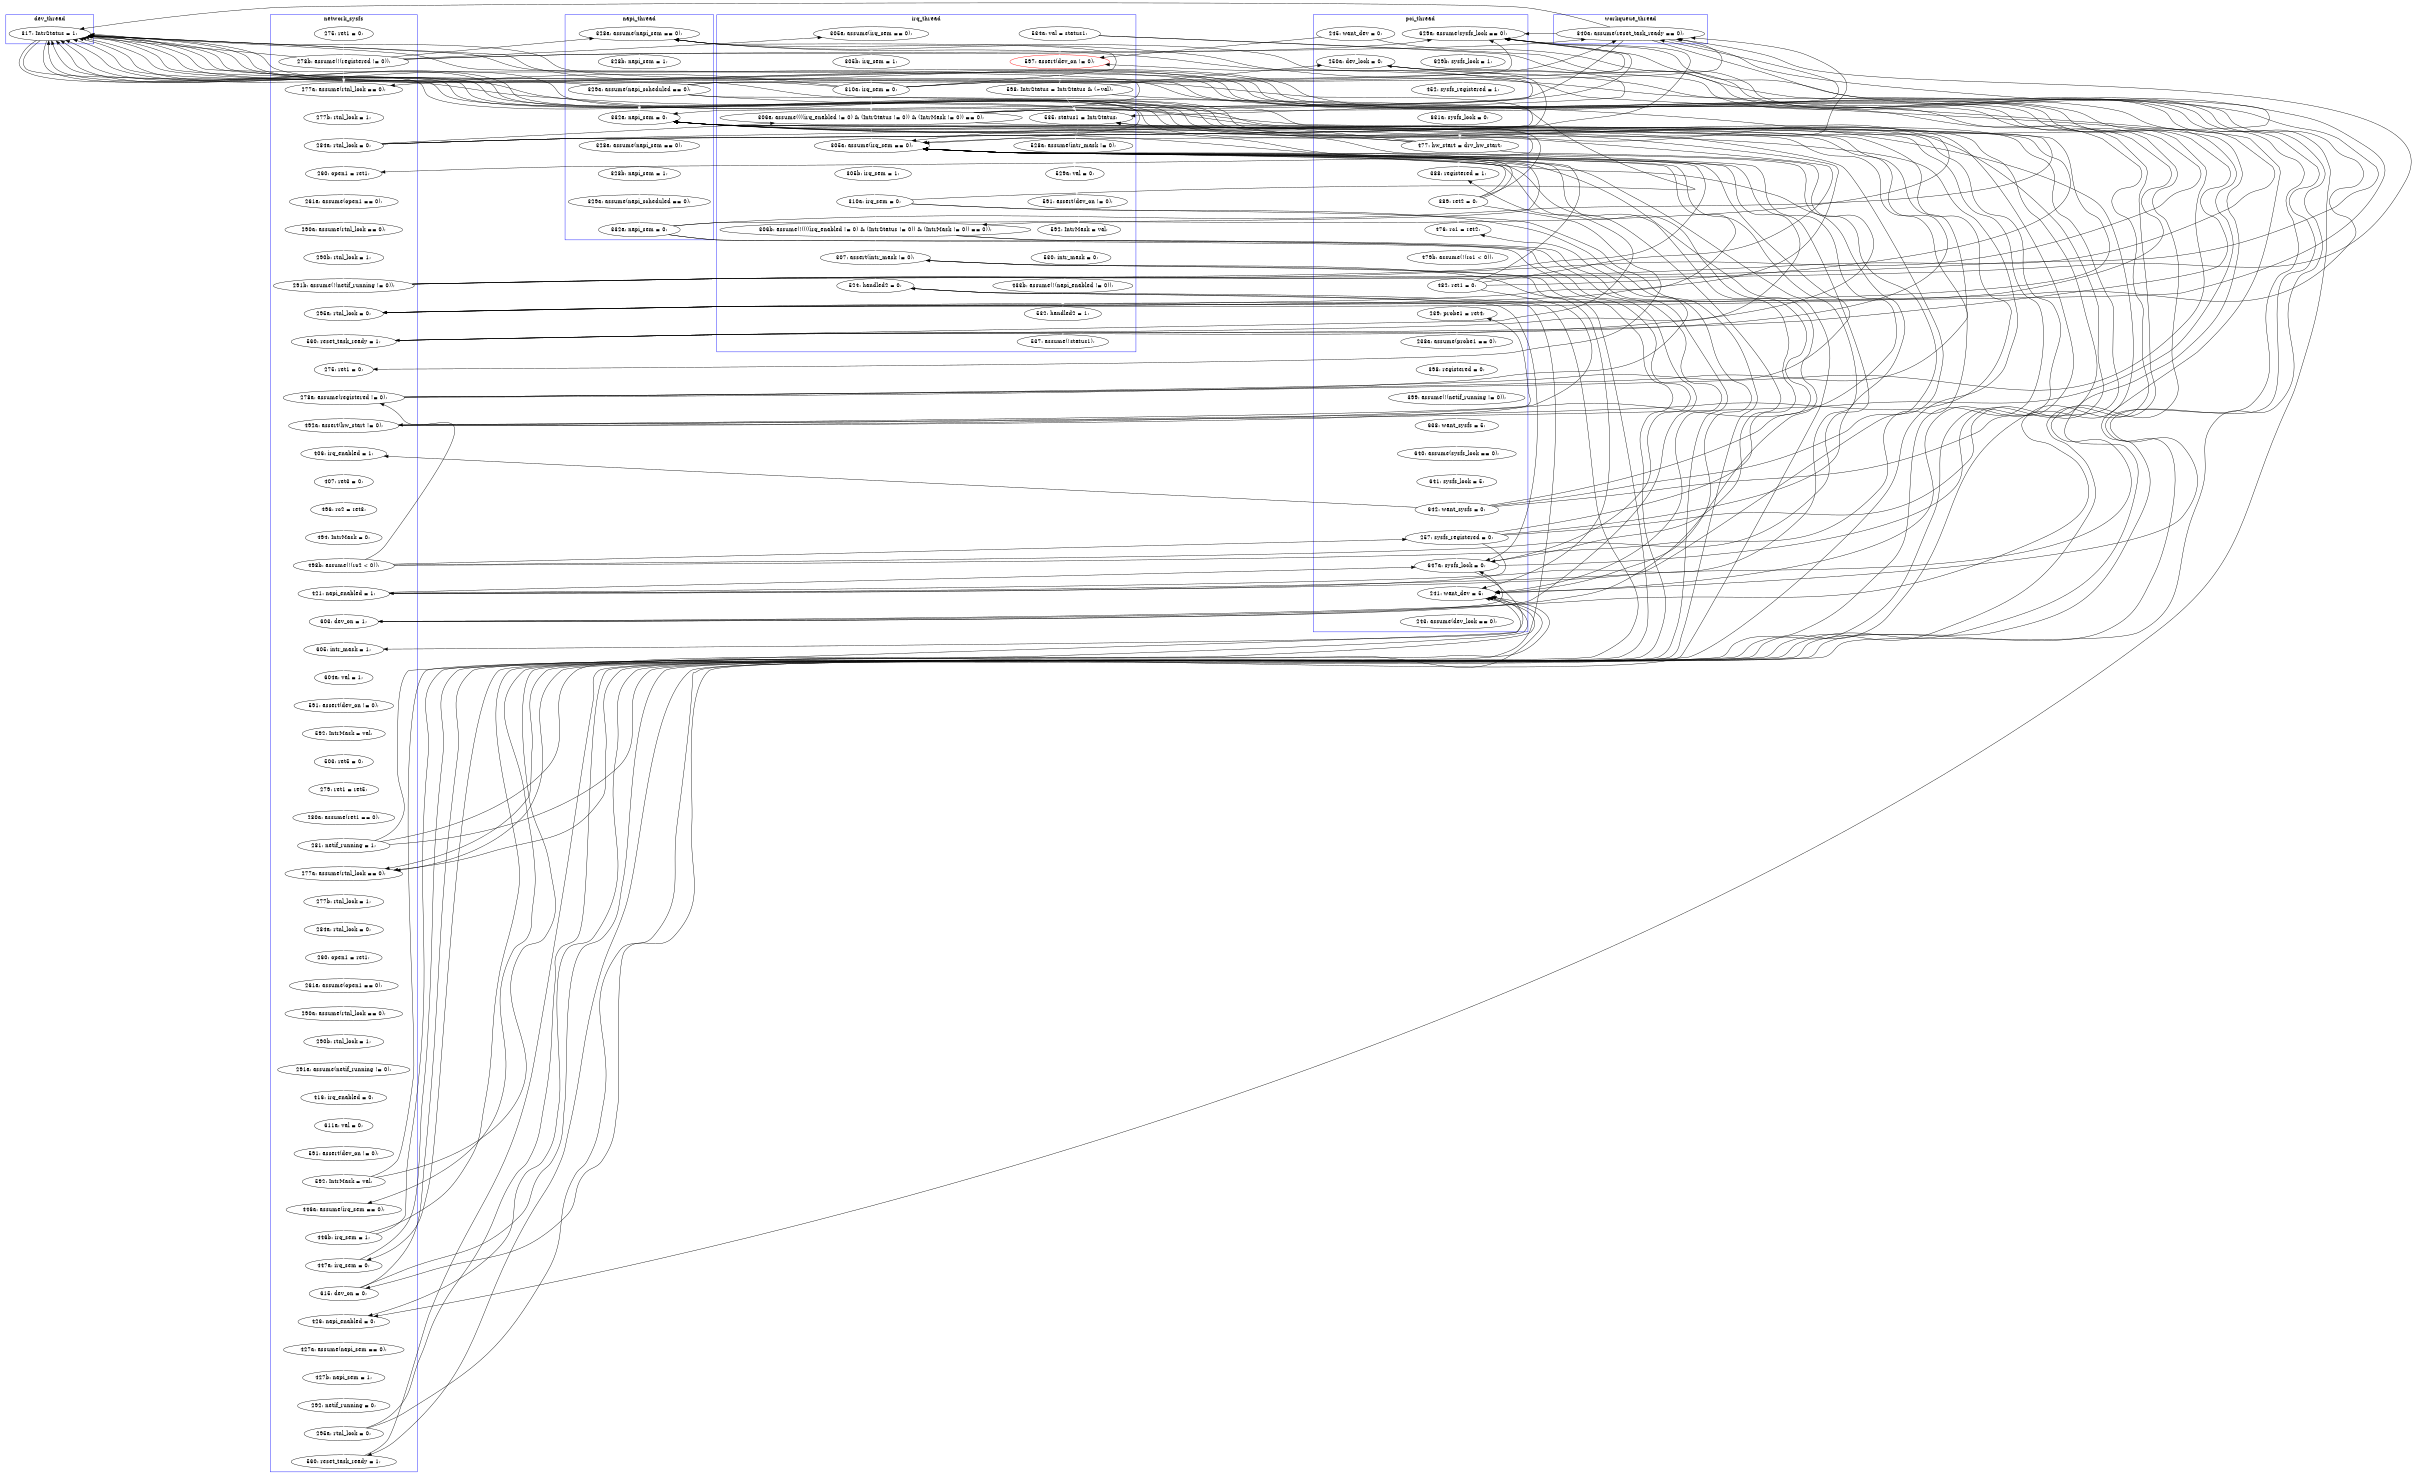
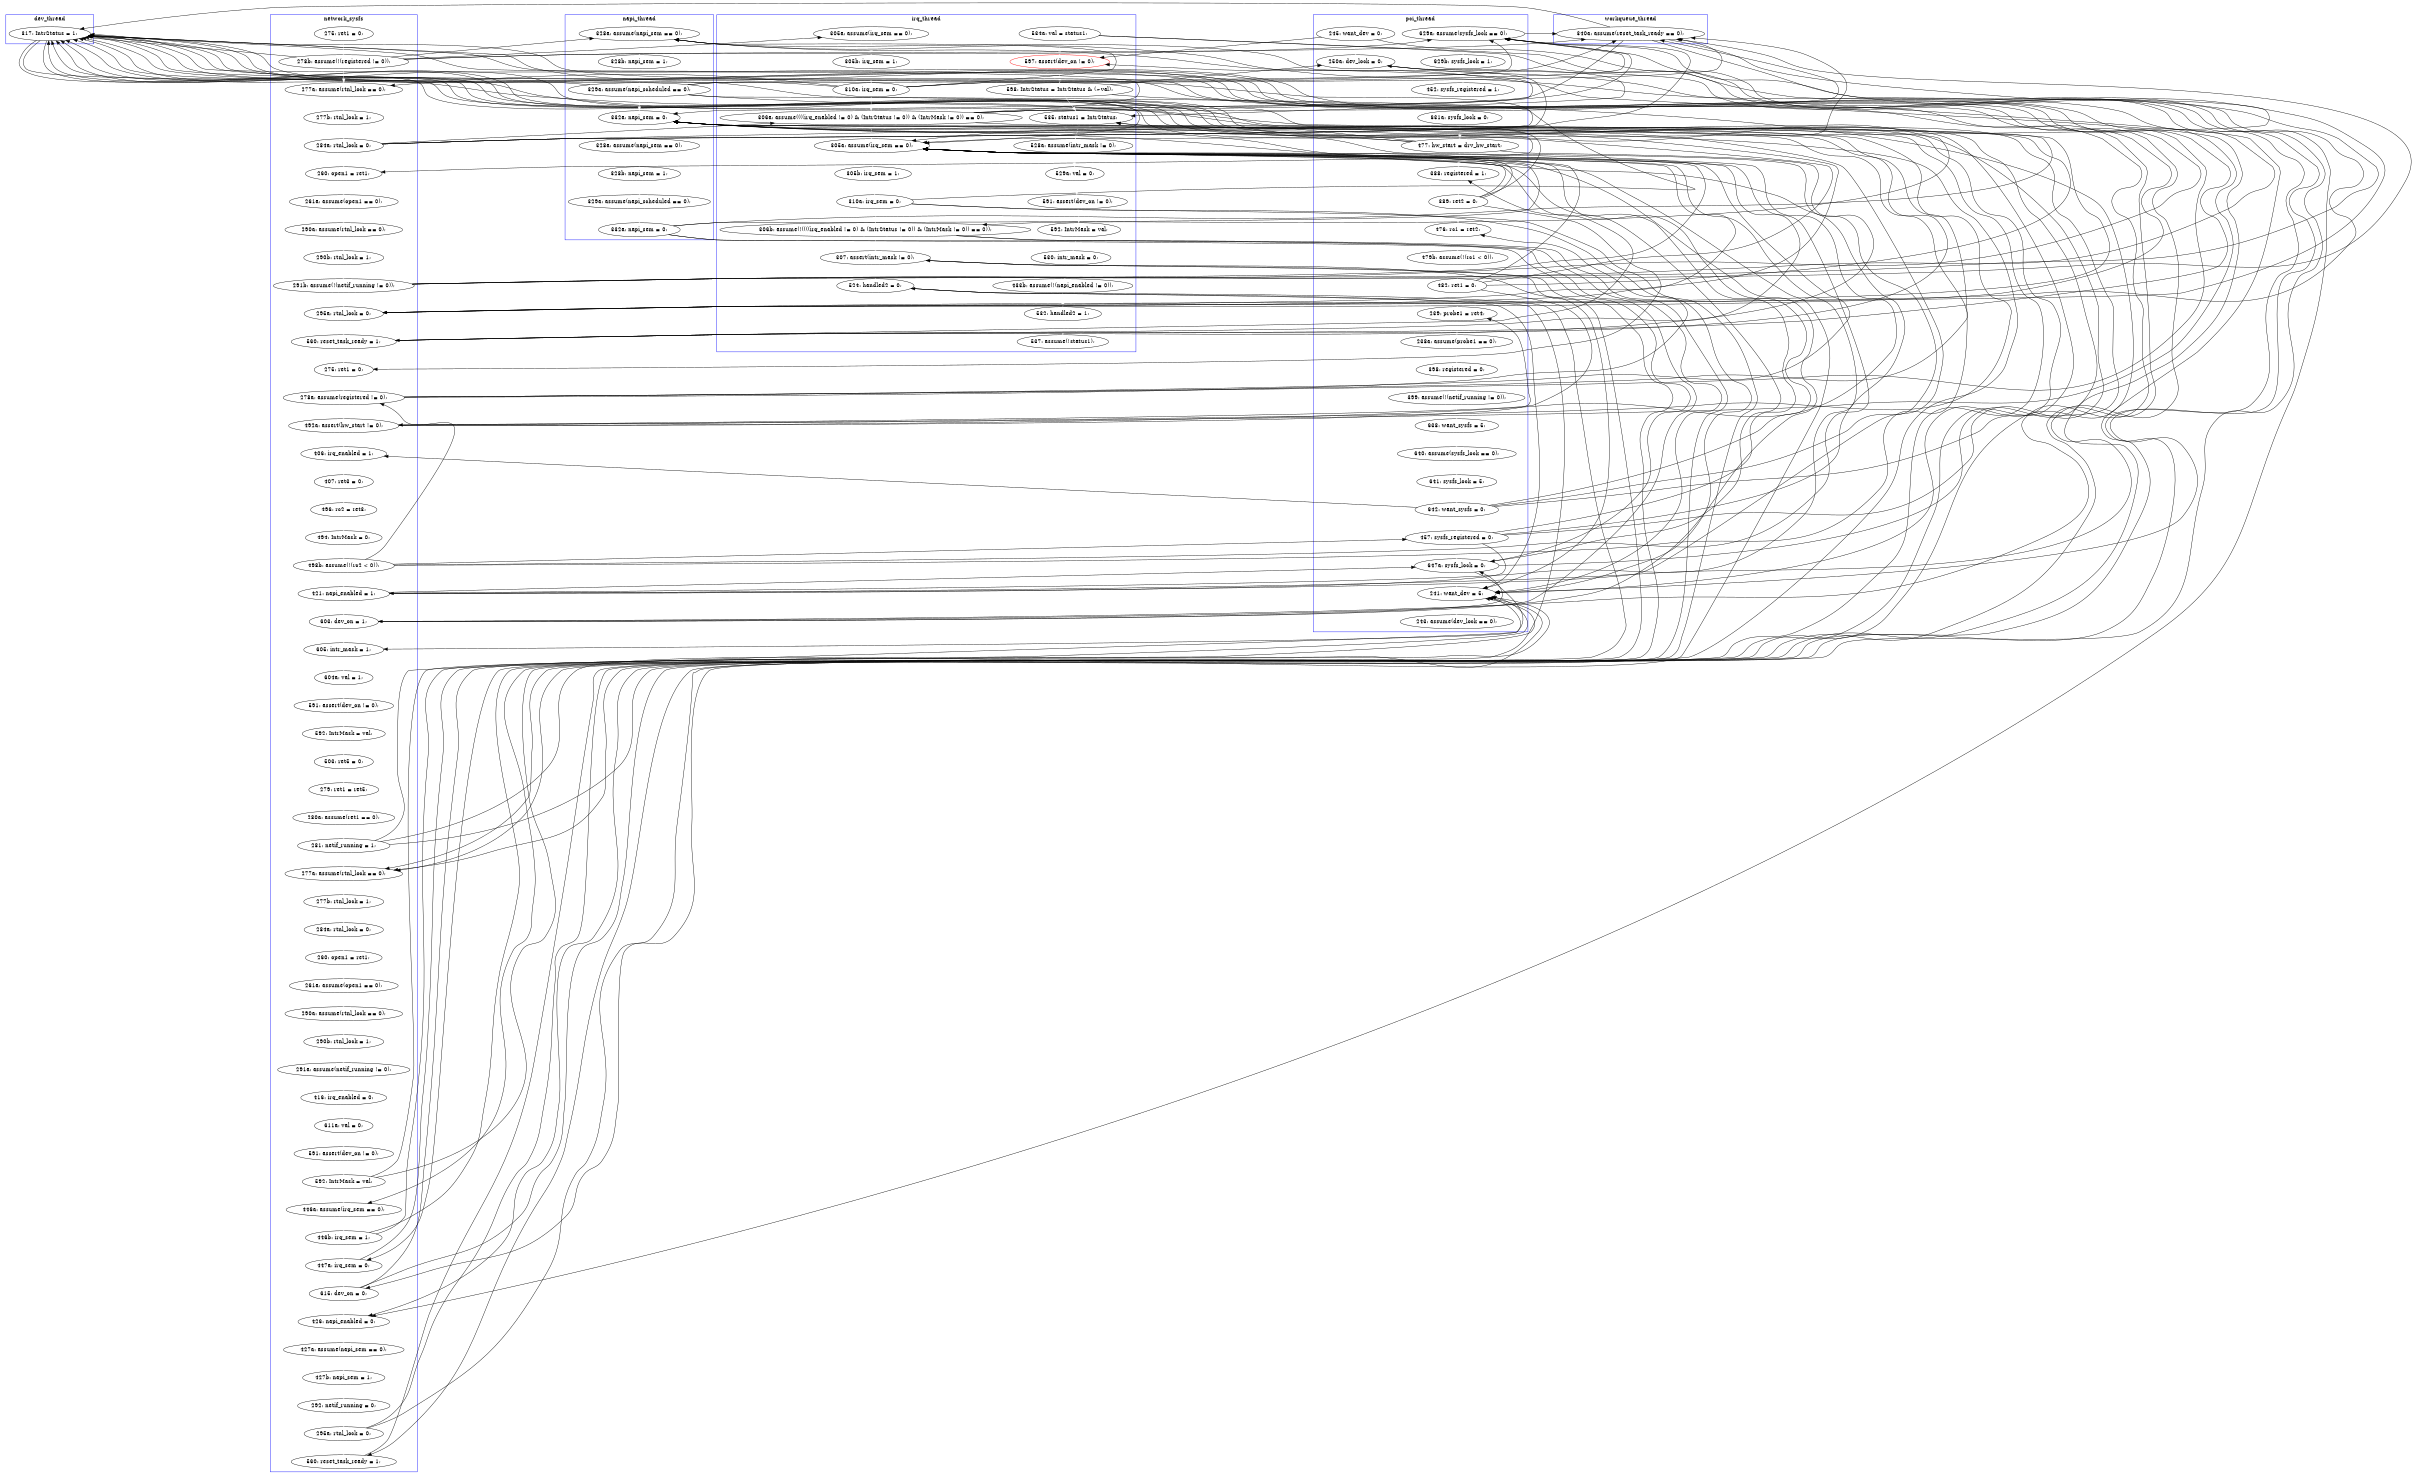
(1543, 34) -> (1539, 34)
(1532, 359) -> (1532, 358)
(1457, 538) -> (1457, 538)
